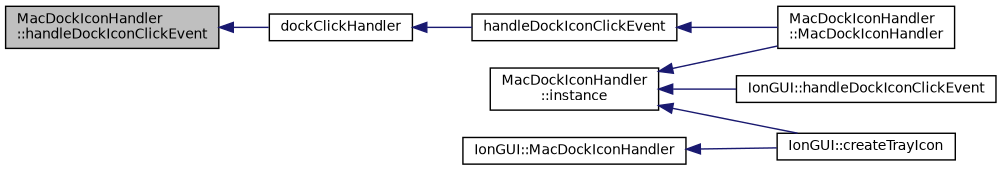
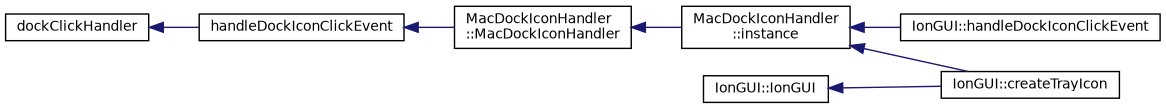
(112, 27) -> none
(725, 57) -> (664, 27)
(574, 151) -> (766, 89)
